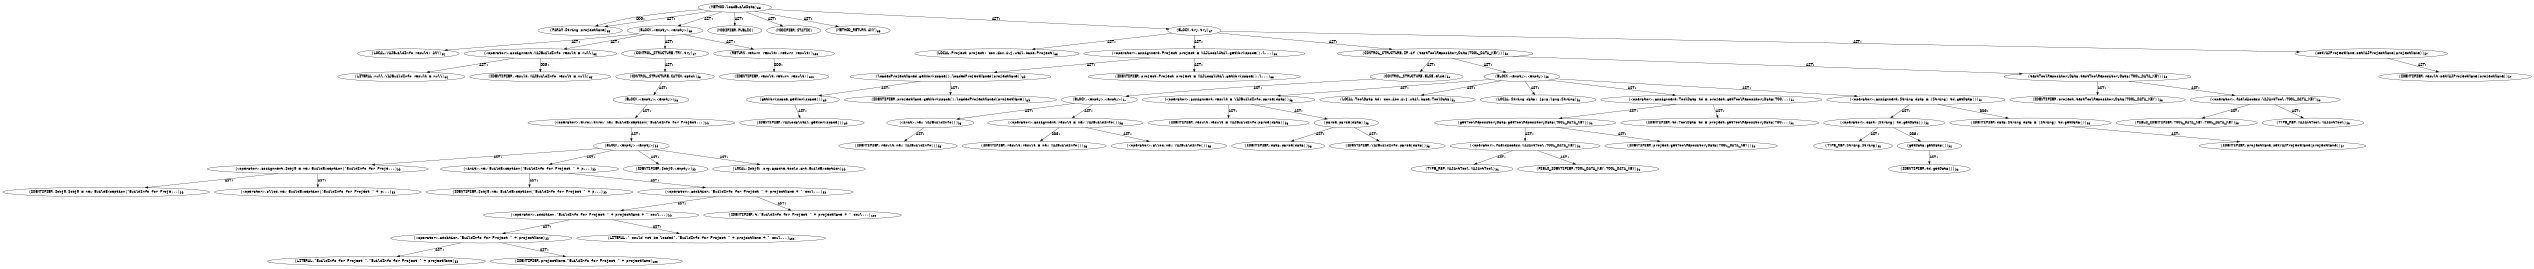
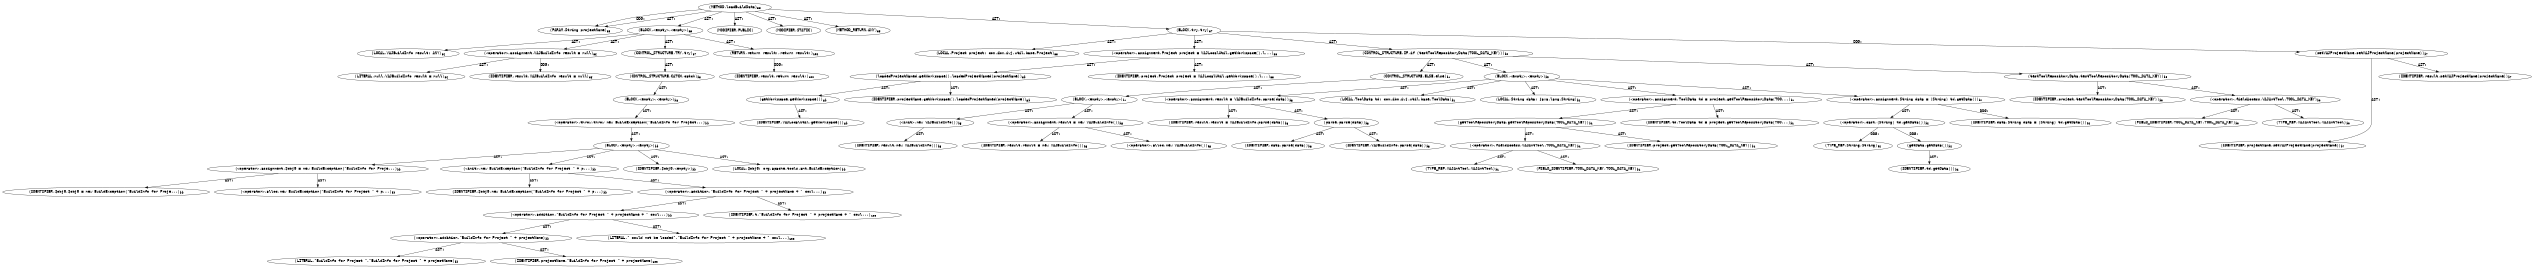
(1859, 42) -> (1859, 42)
(1057, 134) -> (1057, 134)
(1876, 134) -> (1876, 134)
(2155, 134) -> (2371, 114)
